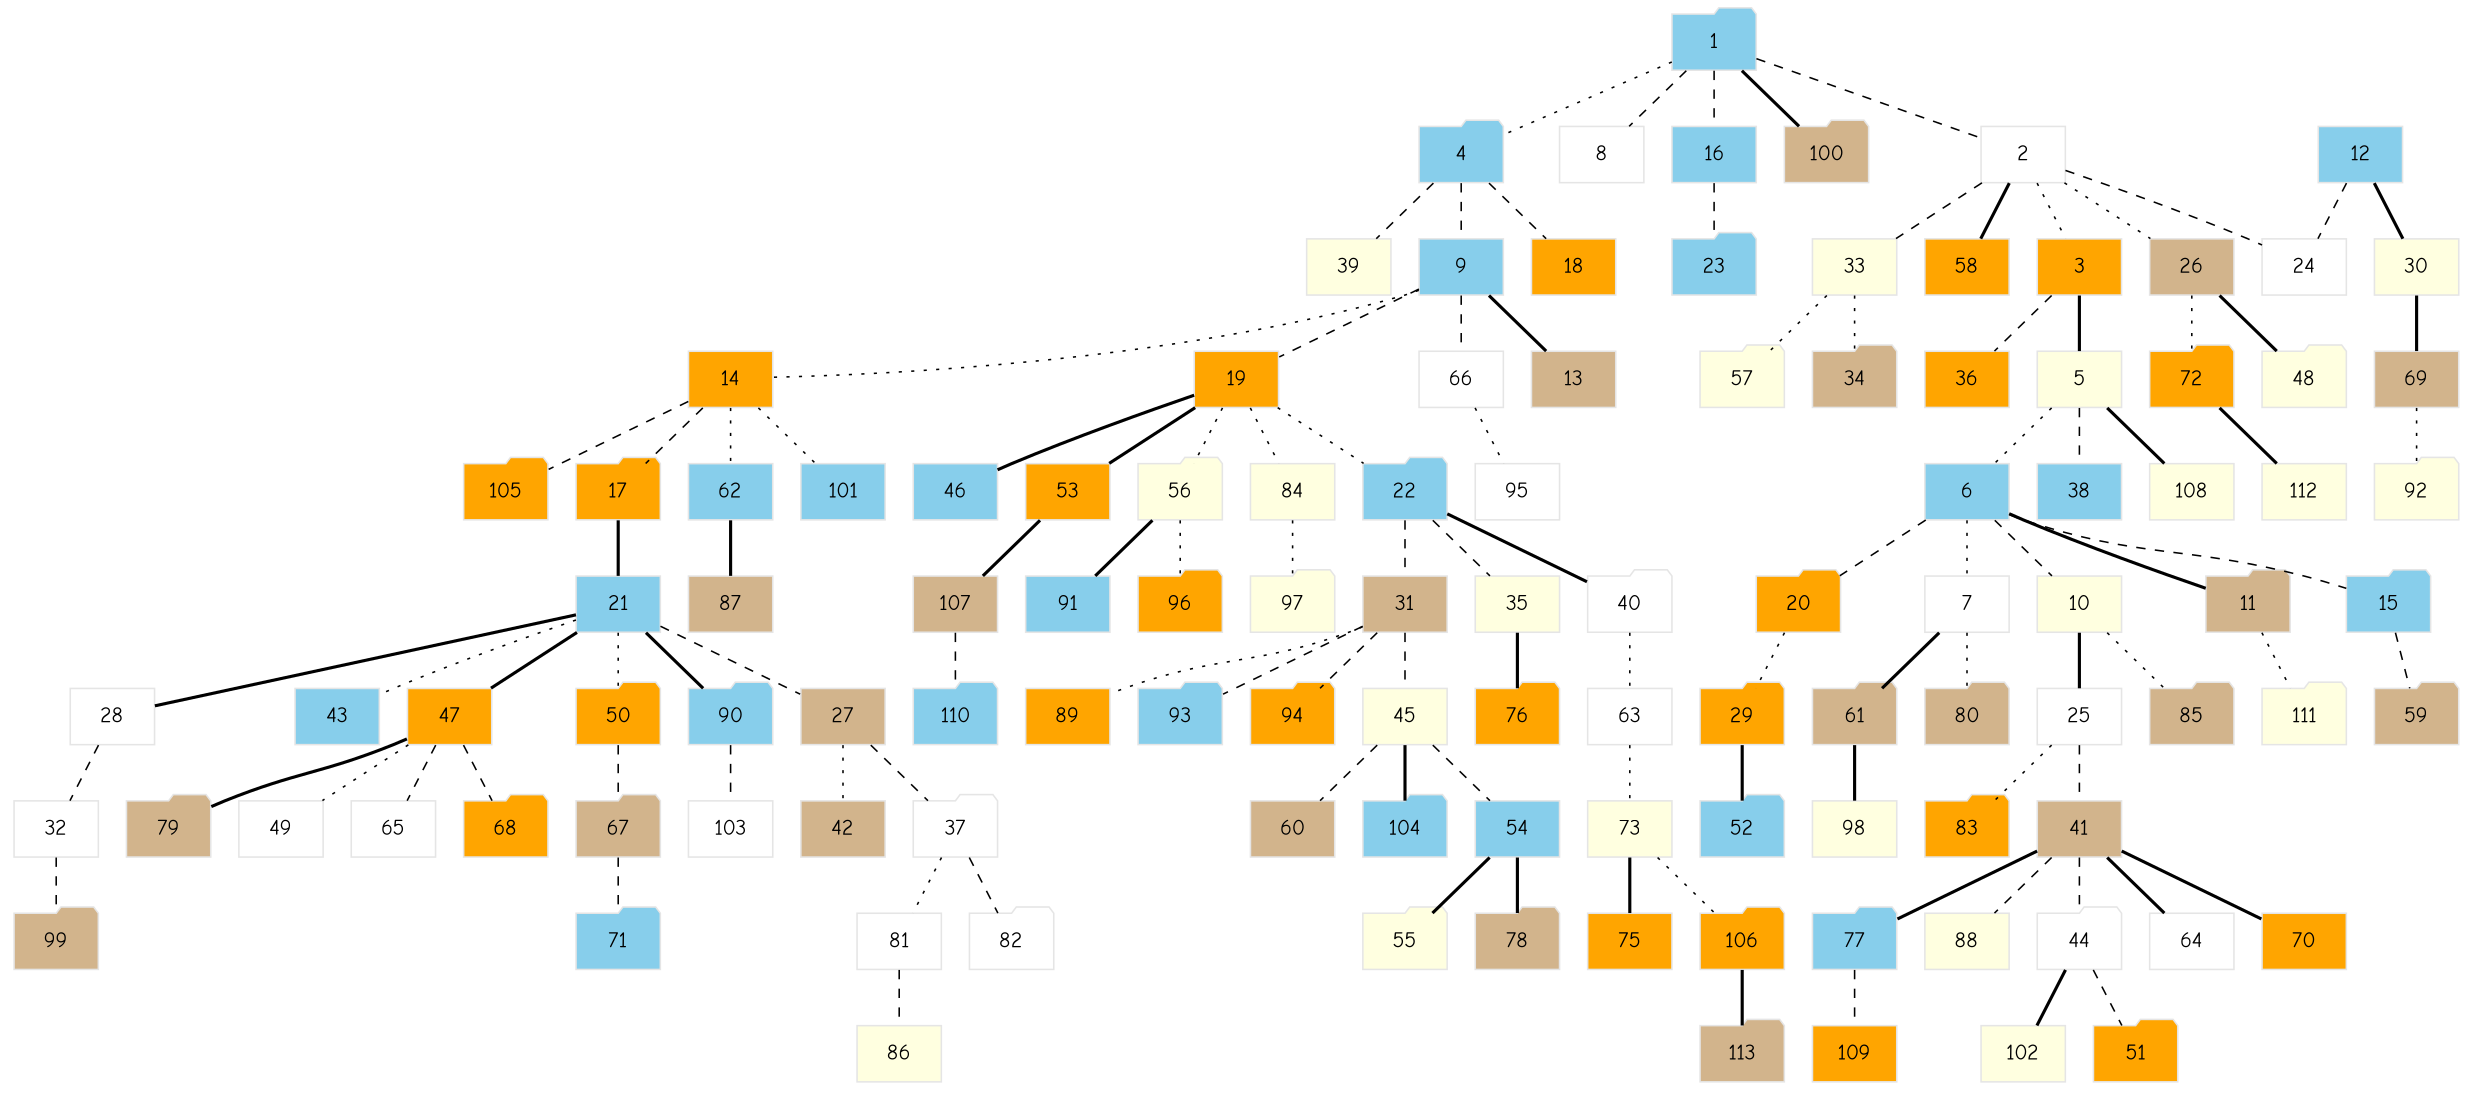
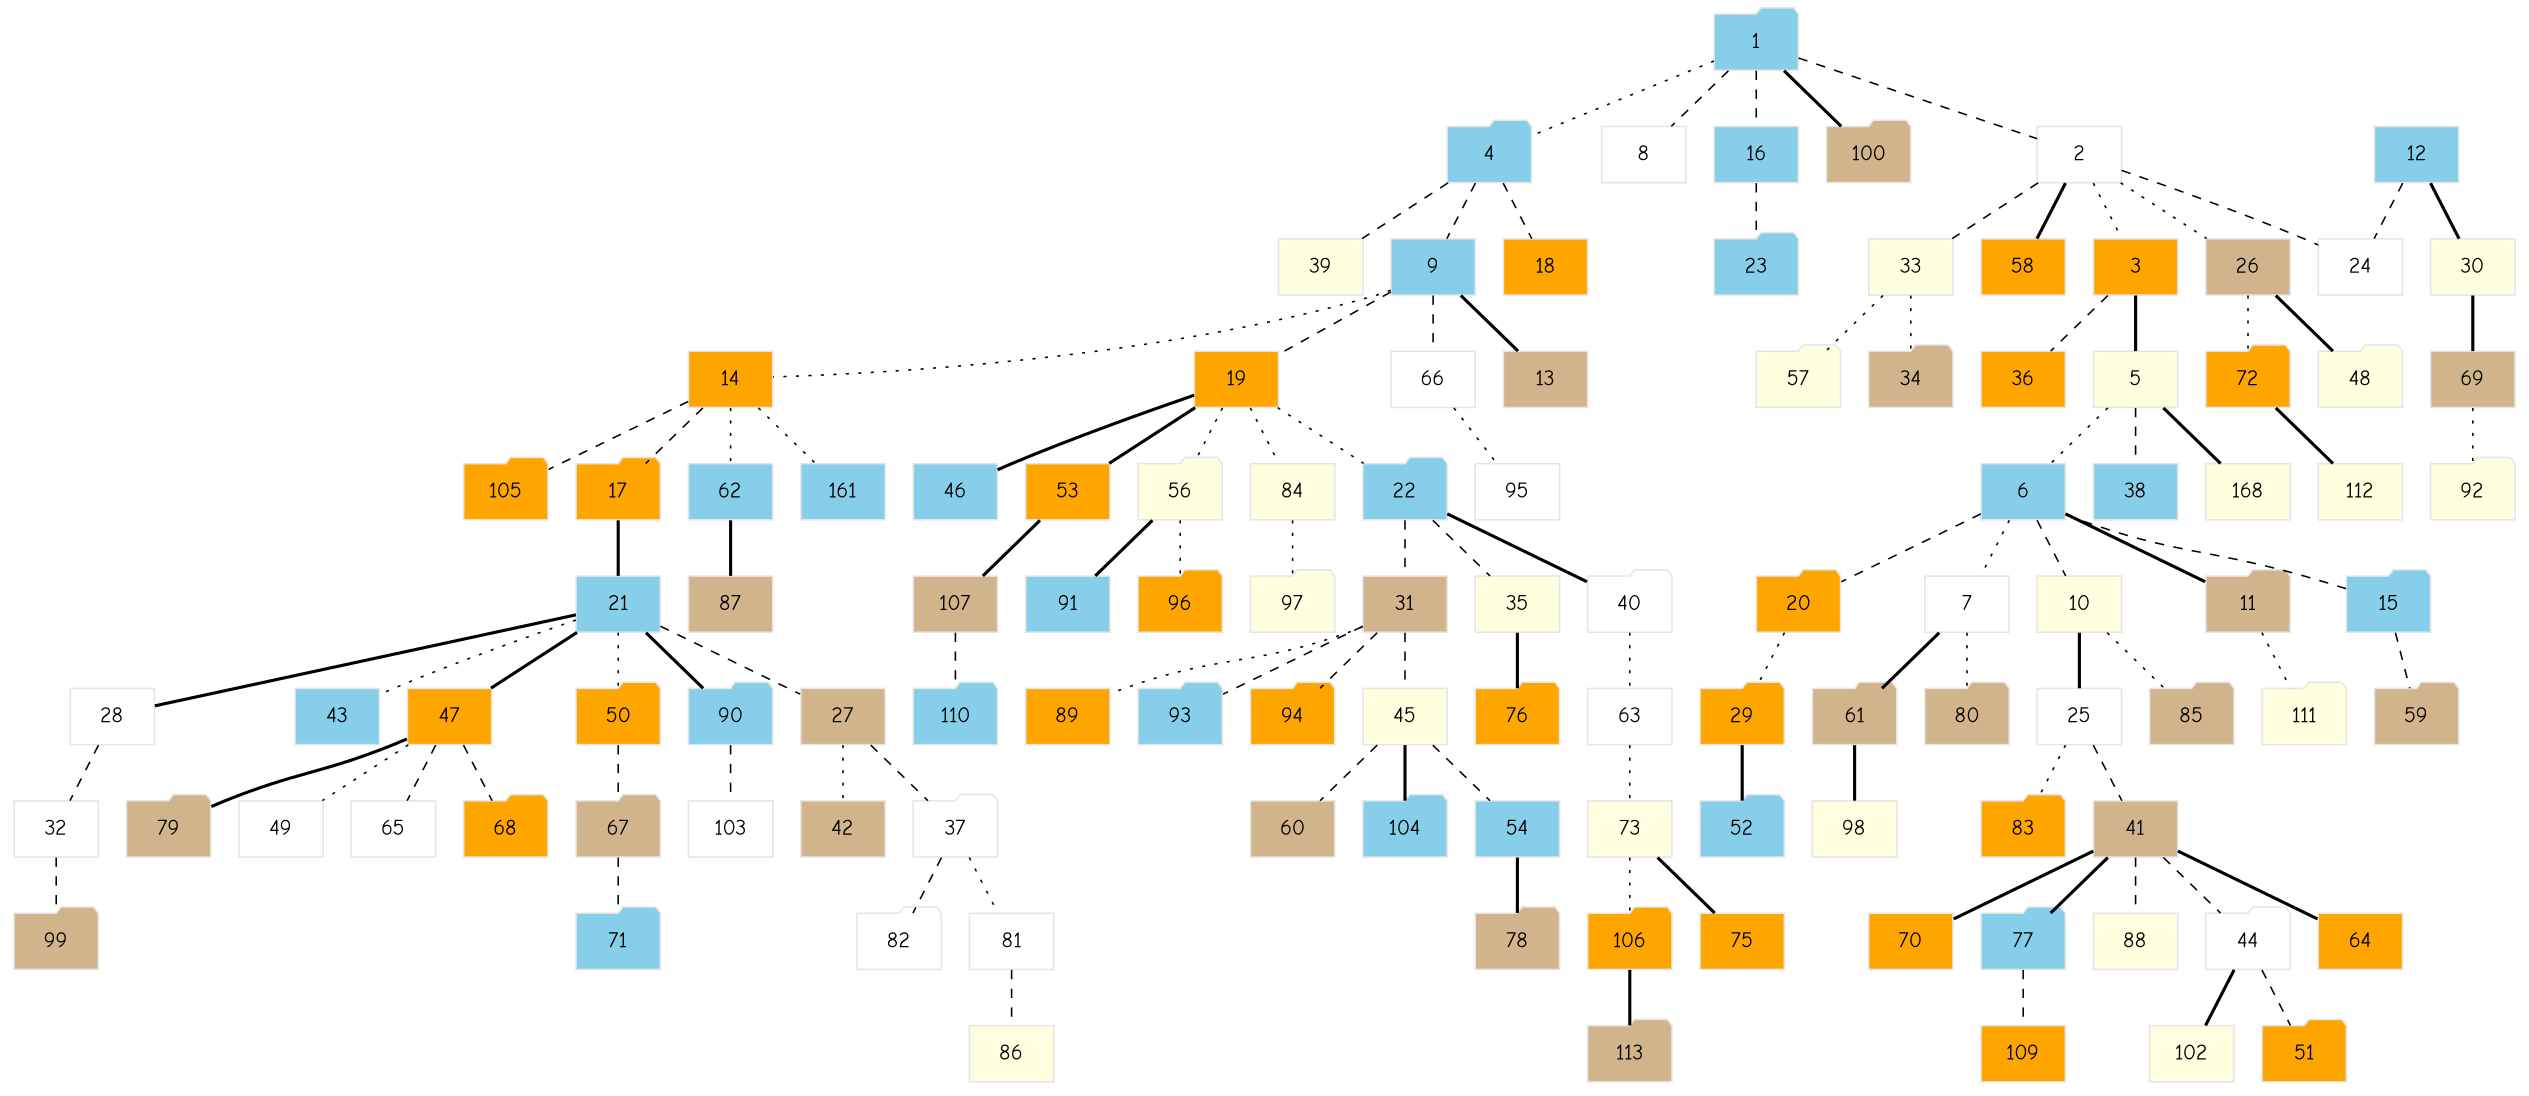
(843, 492) -> (843, 492)
(2192, 492) -> (2248, 492)
(1405, 941) -> none
(2192, 941) -> (2360, 941)
